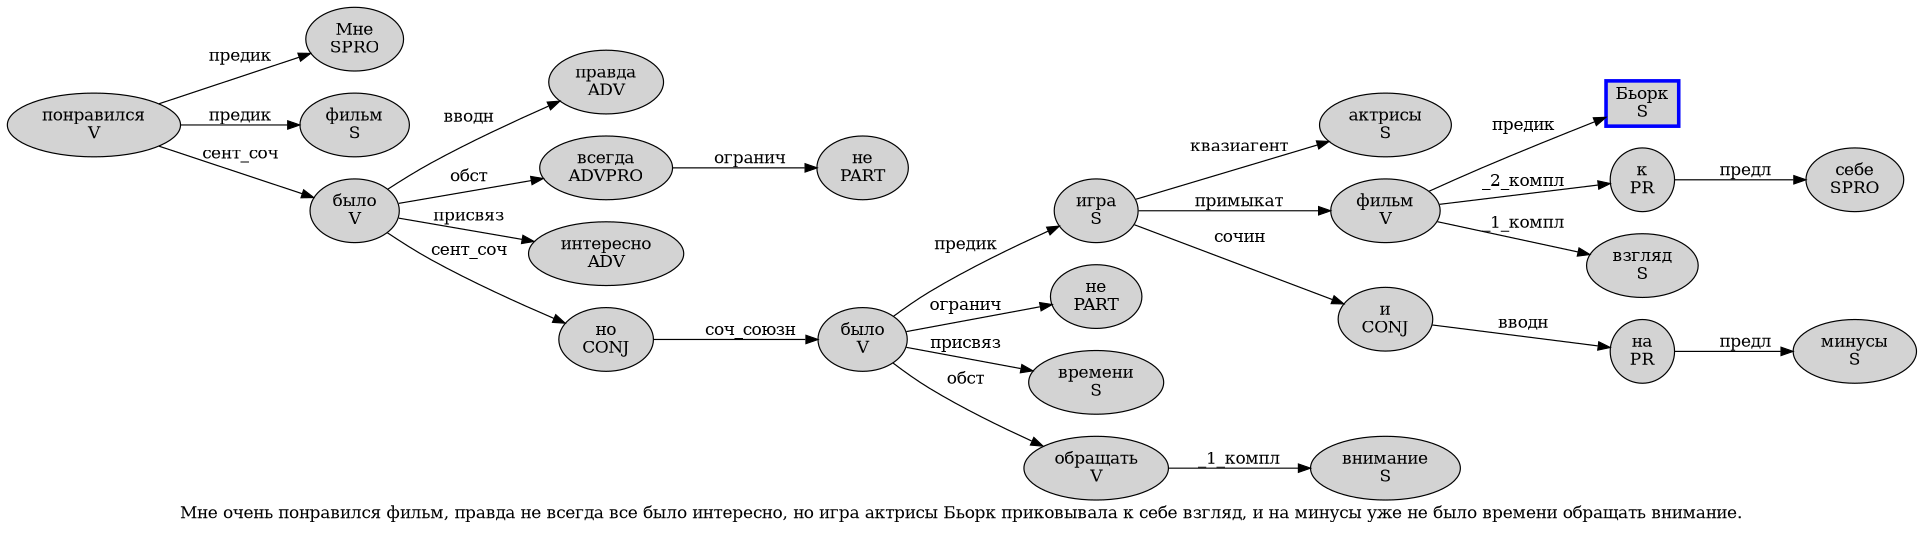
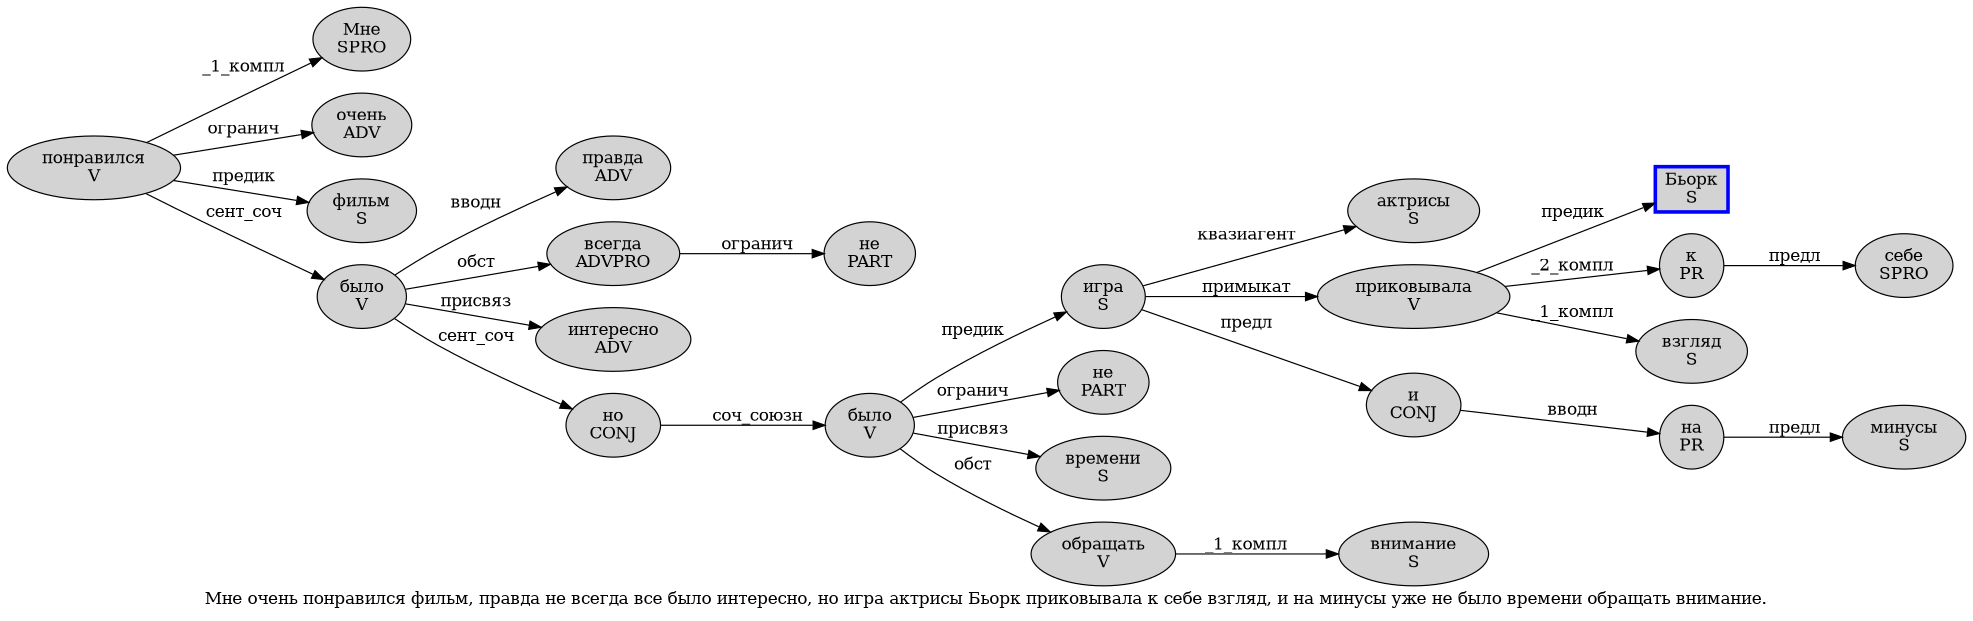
(240, 56) -> (244, 67)
none -> (362, 125)
(1385, 211) -> (1414, 297)
(1240, 238) -> (1247, 323)
